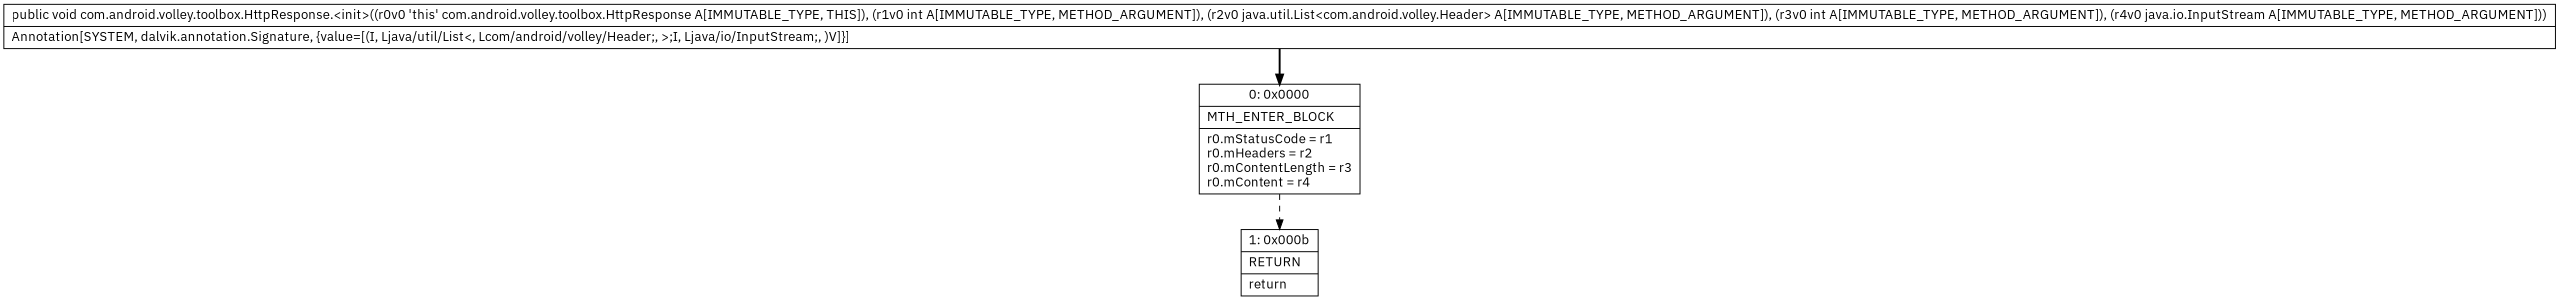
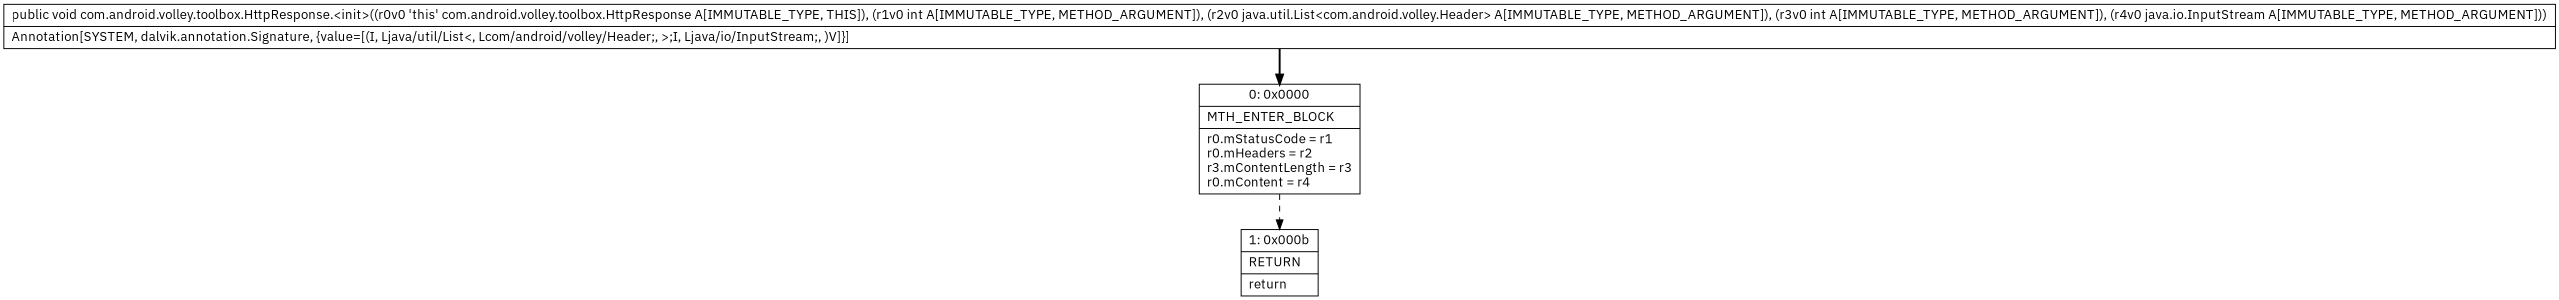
(1280, 168) -> (1280, 168)
